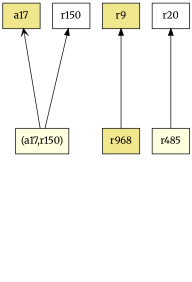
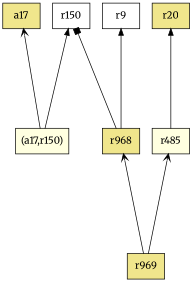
(121, 16) -> (121, 16)
(171, 16) -> (171, 16)
none -> (97, 82)
none -> (146, 266)
